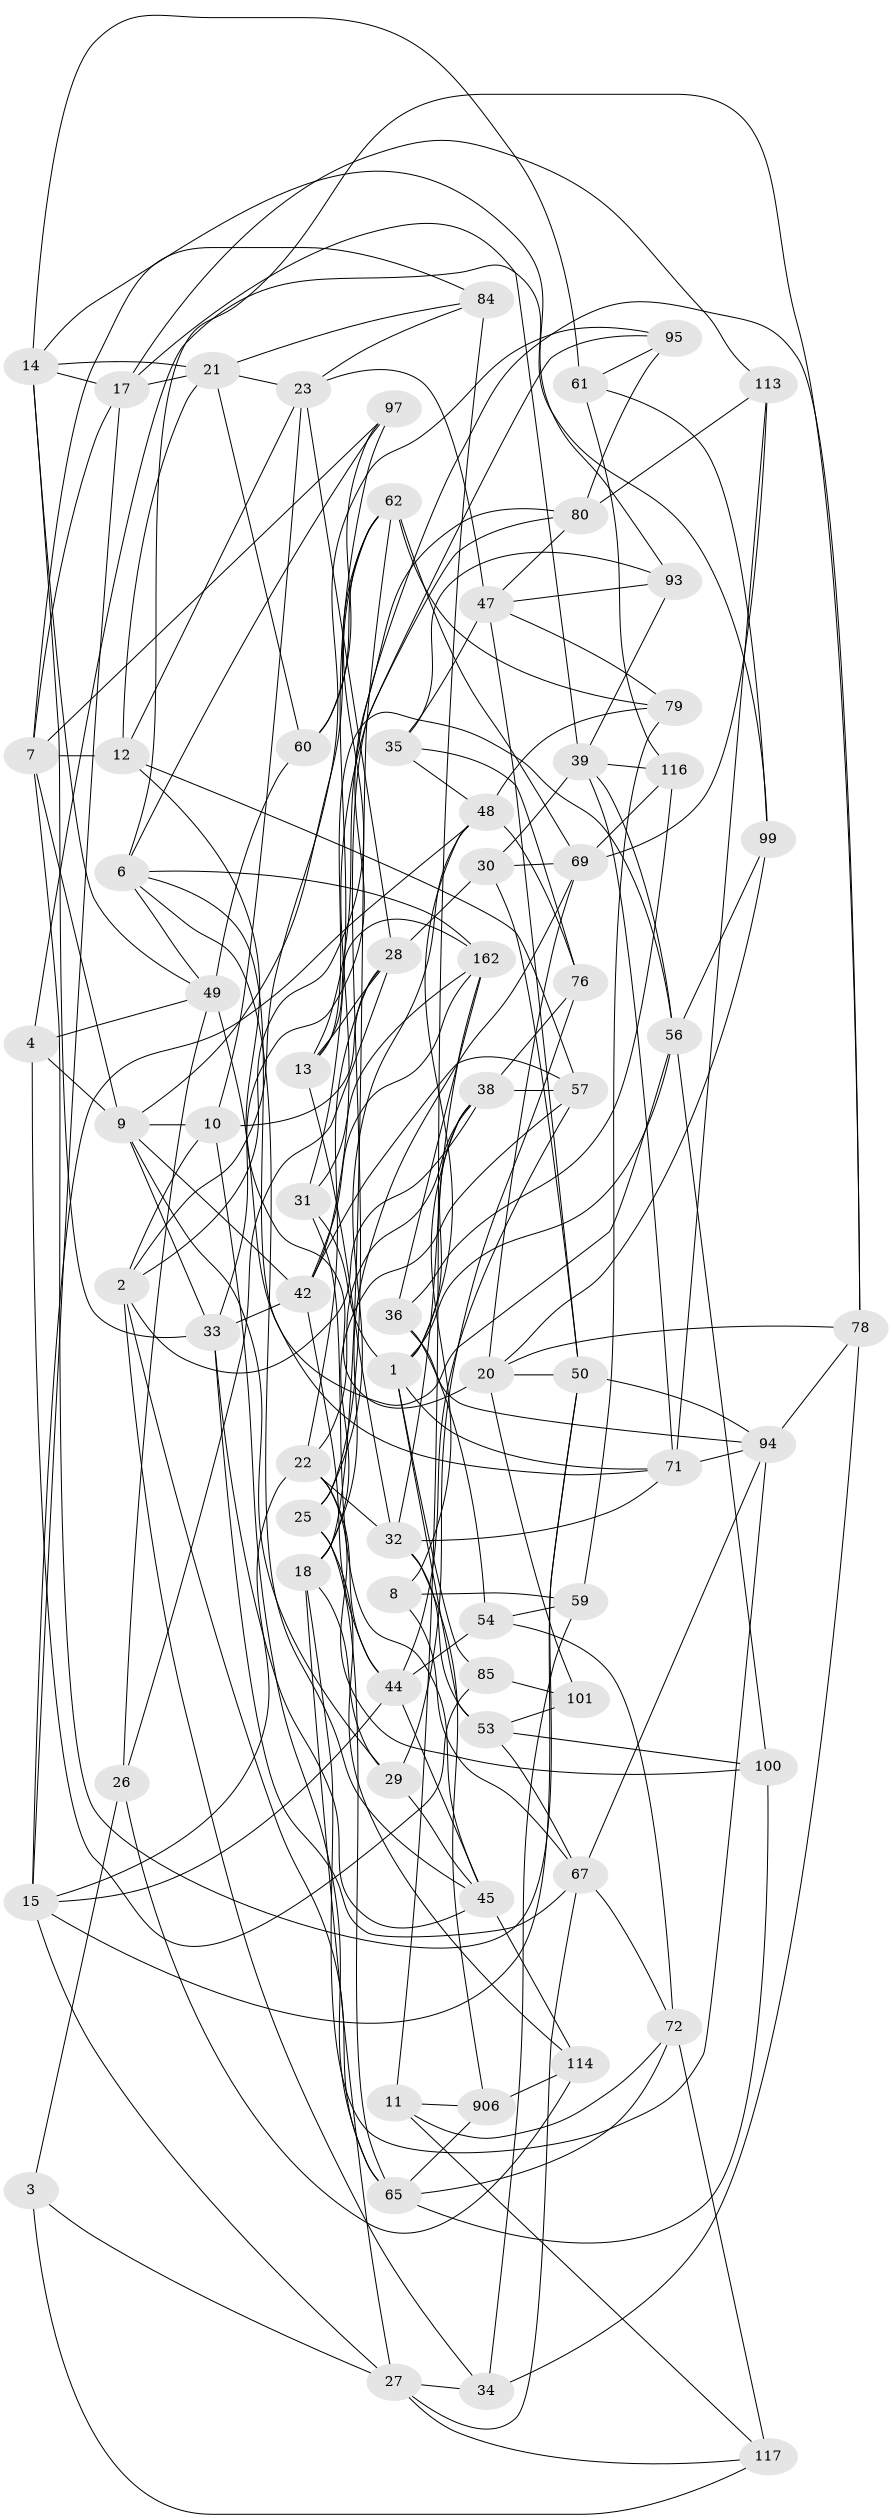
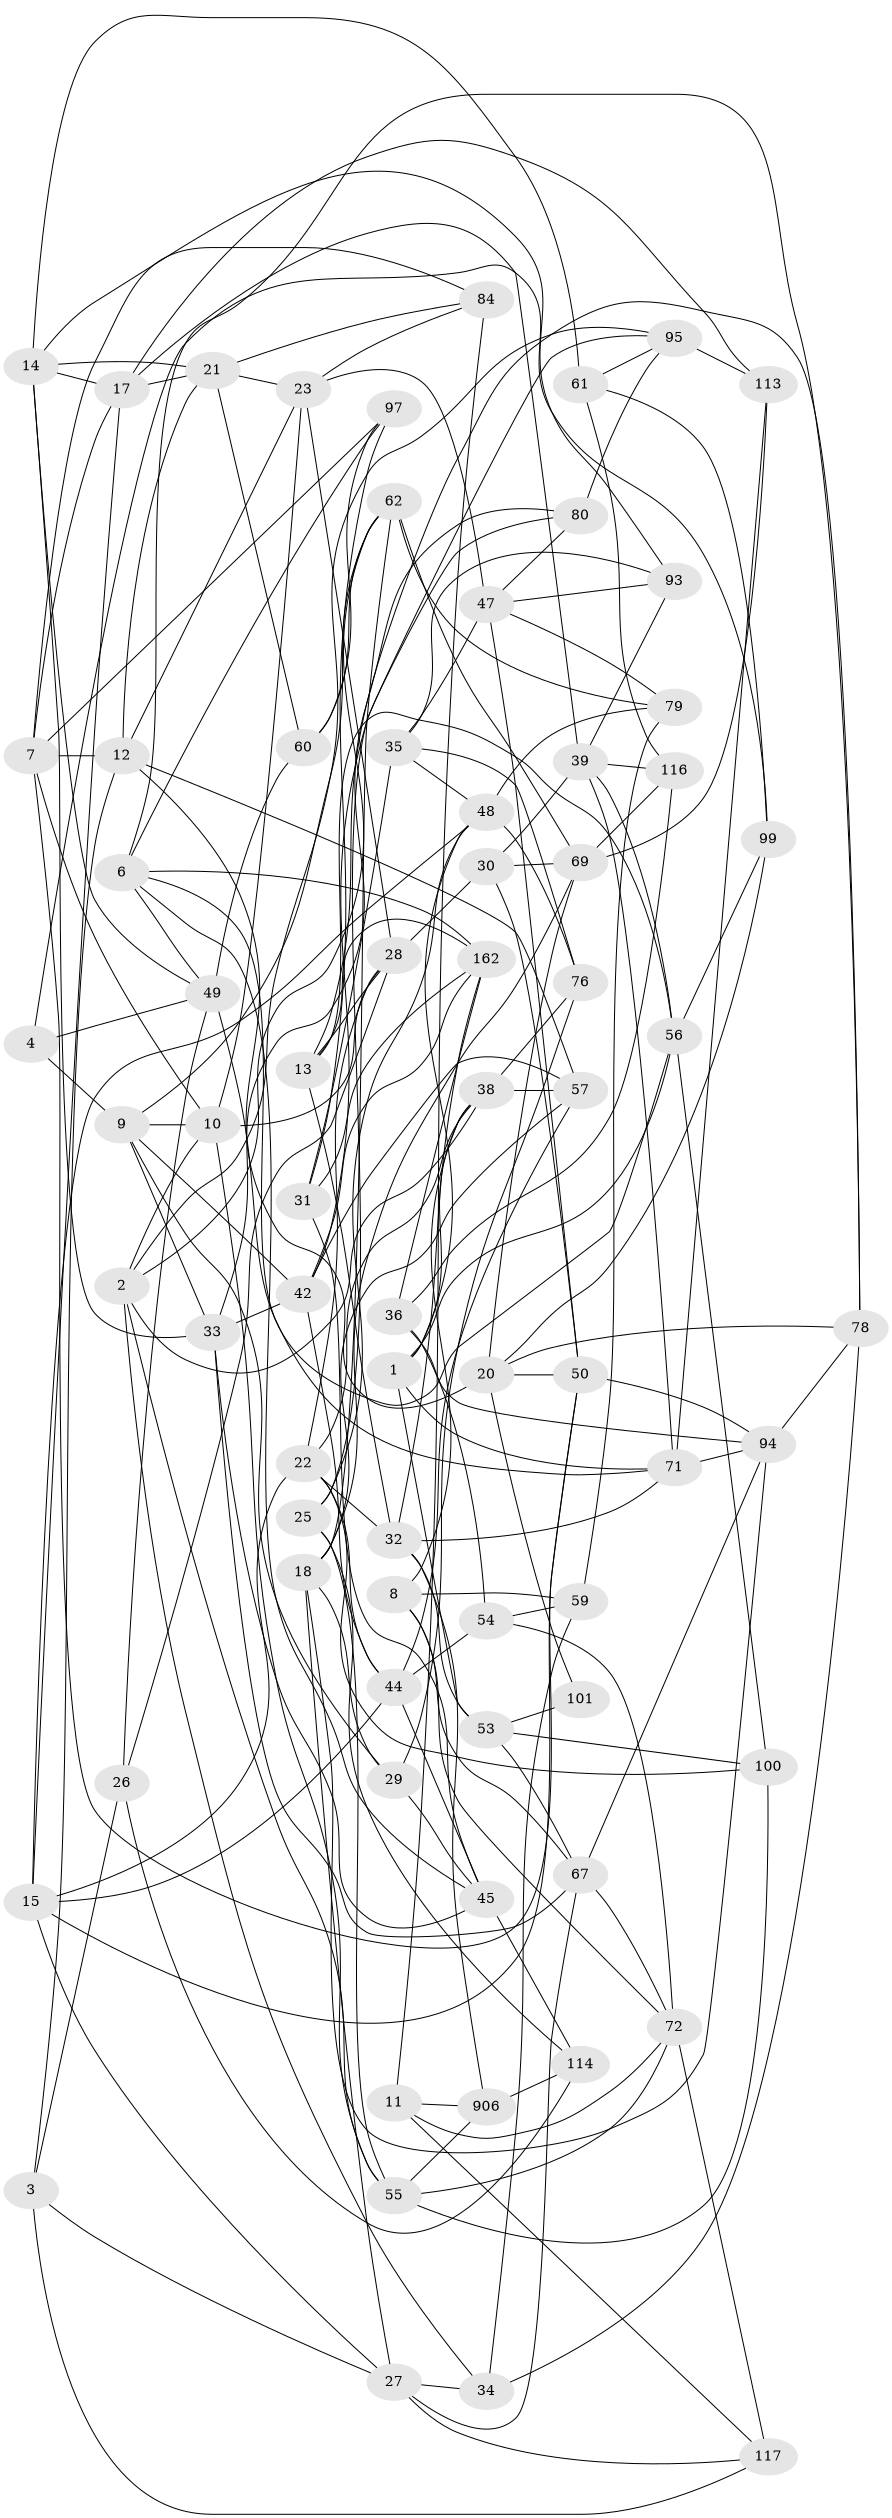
(674, 450) -> (721, 361)
(75, 932) -> (101, 949)
(348, 1287) -> (372, 881)
none -> (68, 1472)
(487, 1675) -> none
none -> (487, 1836)
(394, 2196) -> (394, 2196)
